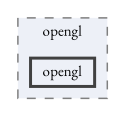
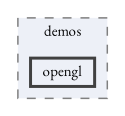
(63, 32) -> (63, 32)
